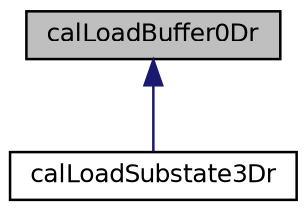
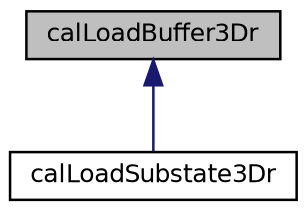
(153, 35) -> (153, 35)
